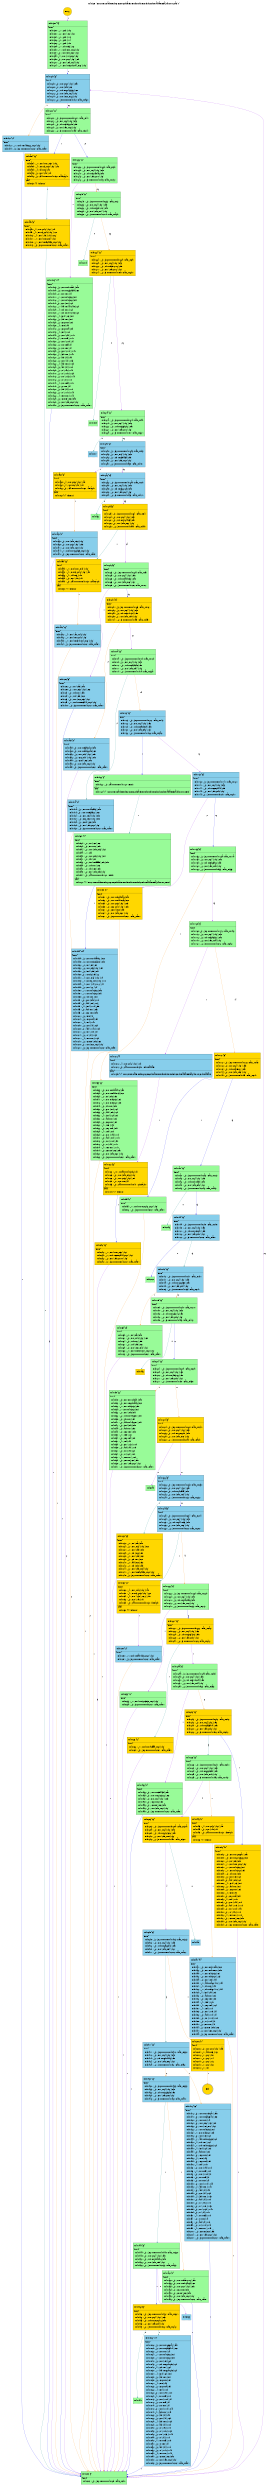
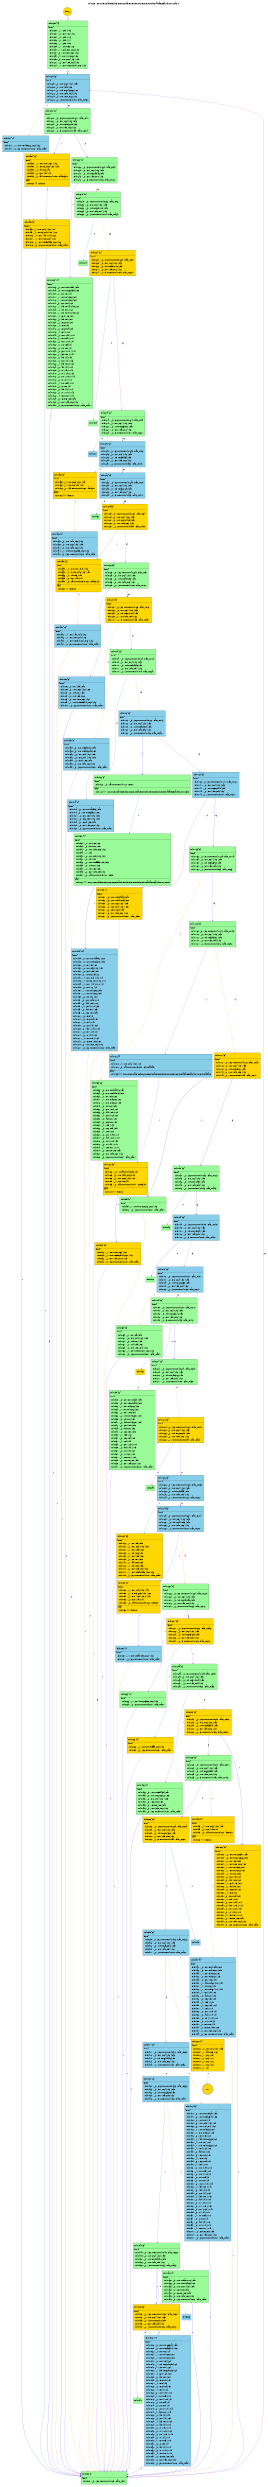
(158, 1388) -> (139, 1382)
(208, 2089) -> (208, 2089)
